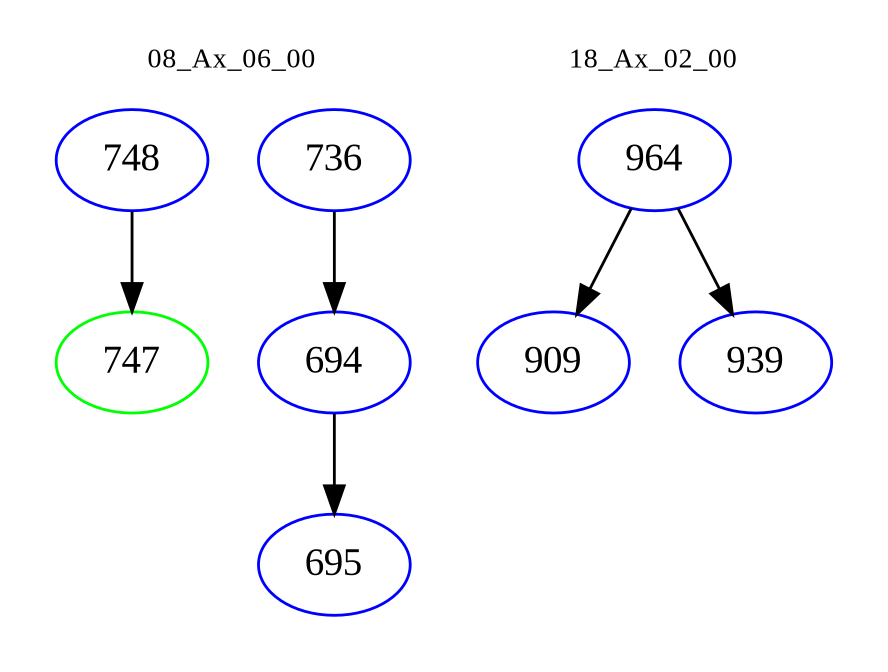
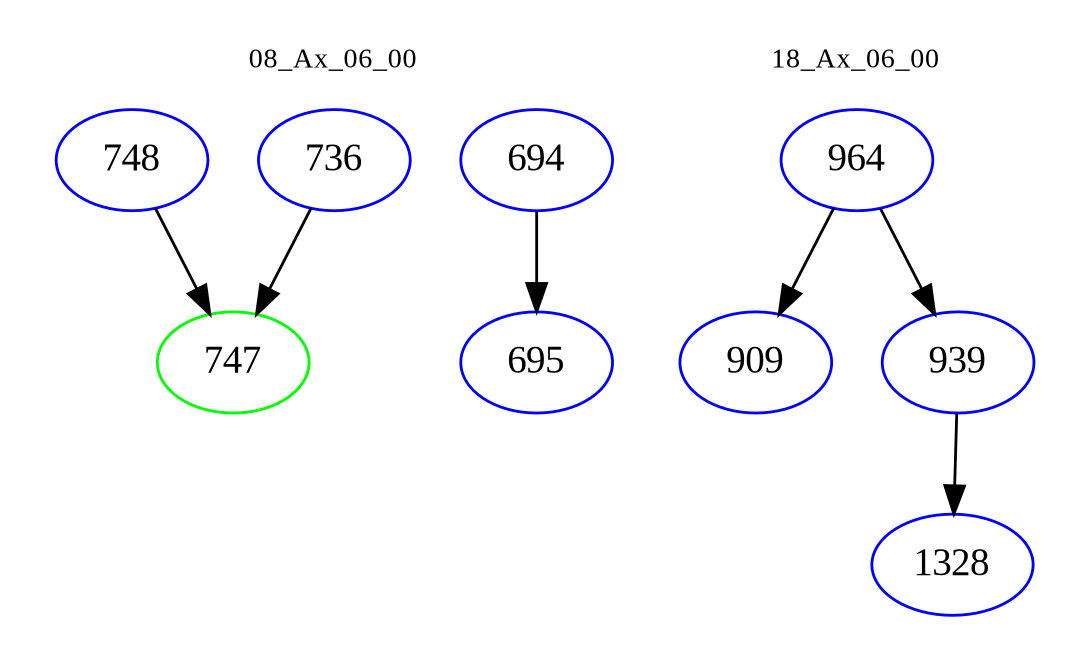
(655, 60) -> (857, 60)
(334, 248) -> (290, 249)
none -> (952, 565)
